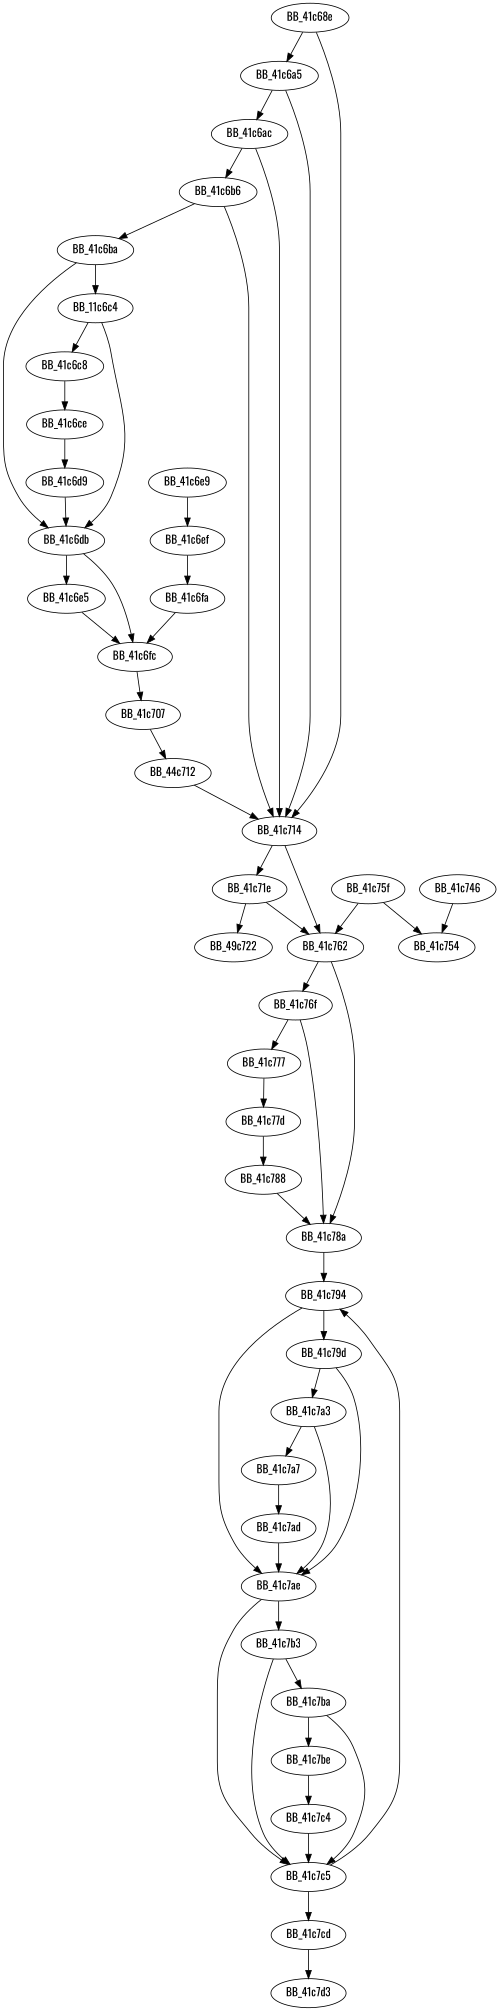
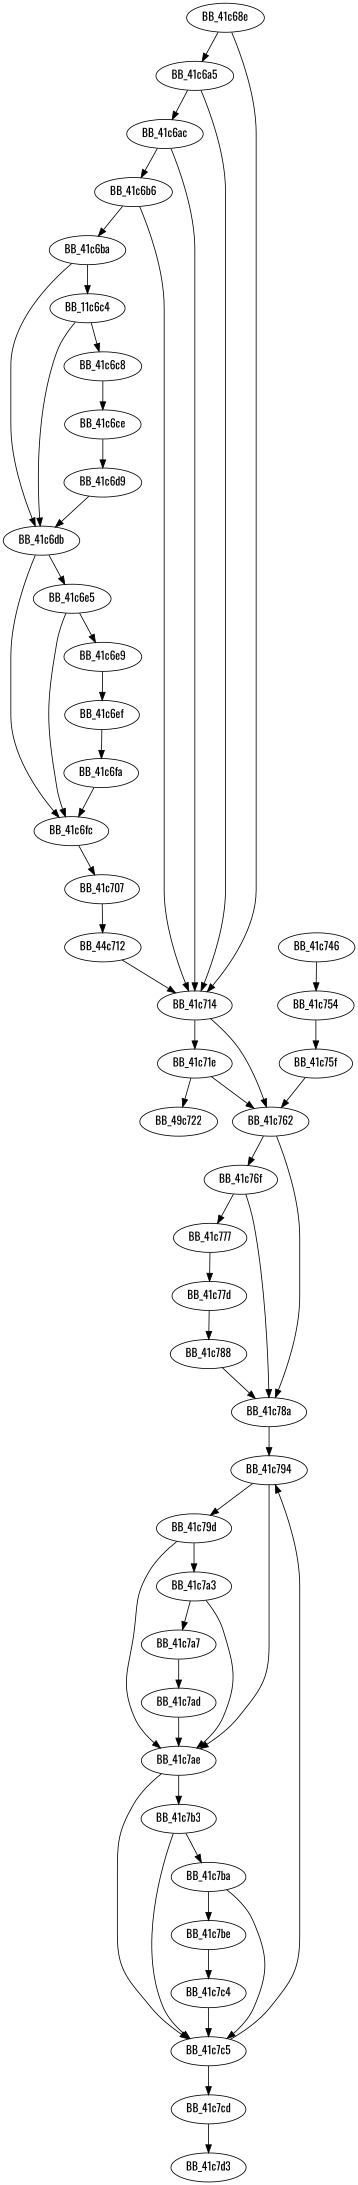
none -> (86, 624)
(399, 916) -> (316, 1031)
